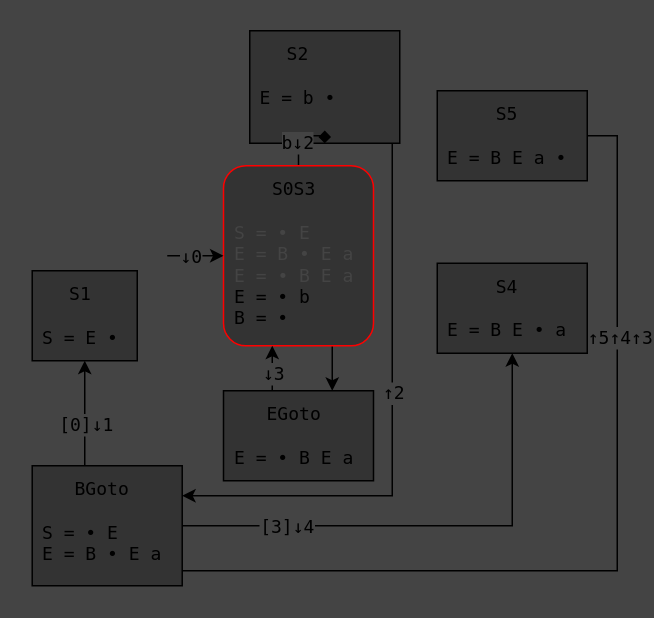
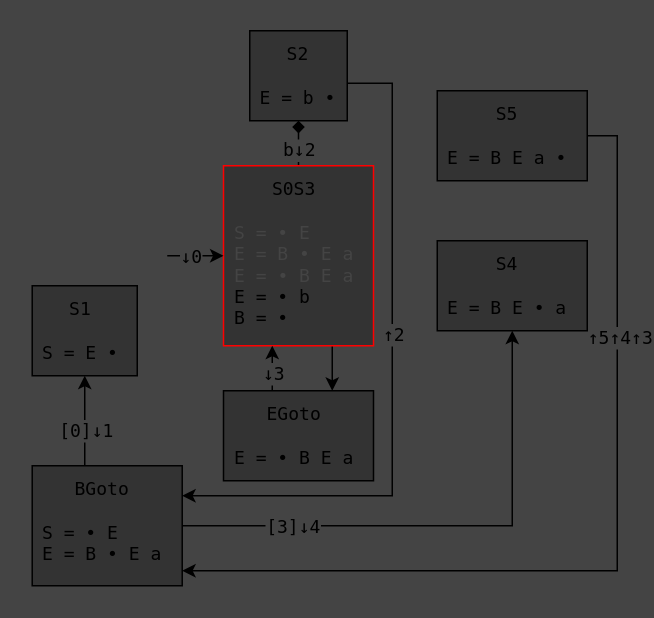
(325, 87) -> (299, 76)
(299, 256) -> (299, 256)
(512, 308) -> (512, 286)
(85, 316) -> (85, 331)
(189, 571) -> (194, 571)
